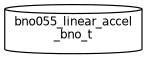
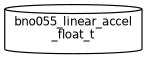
(73, 29) -> (73, 29)
